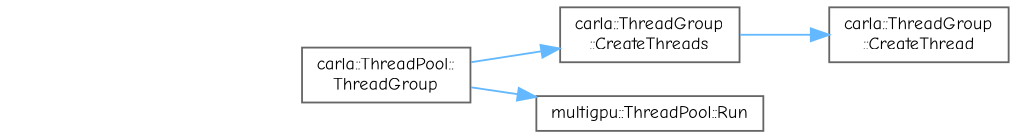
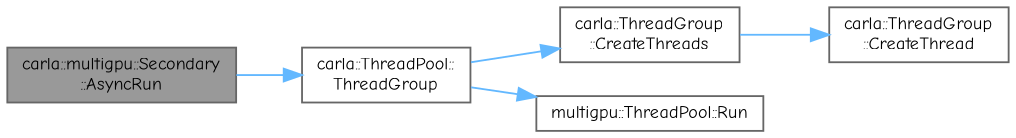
none -> (122, 75)
